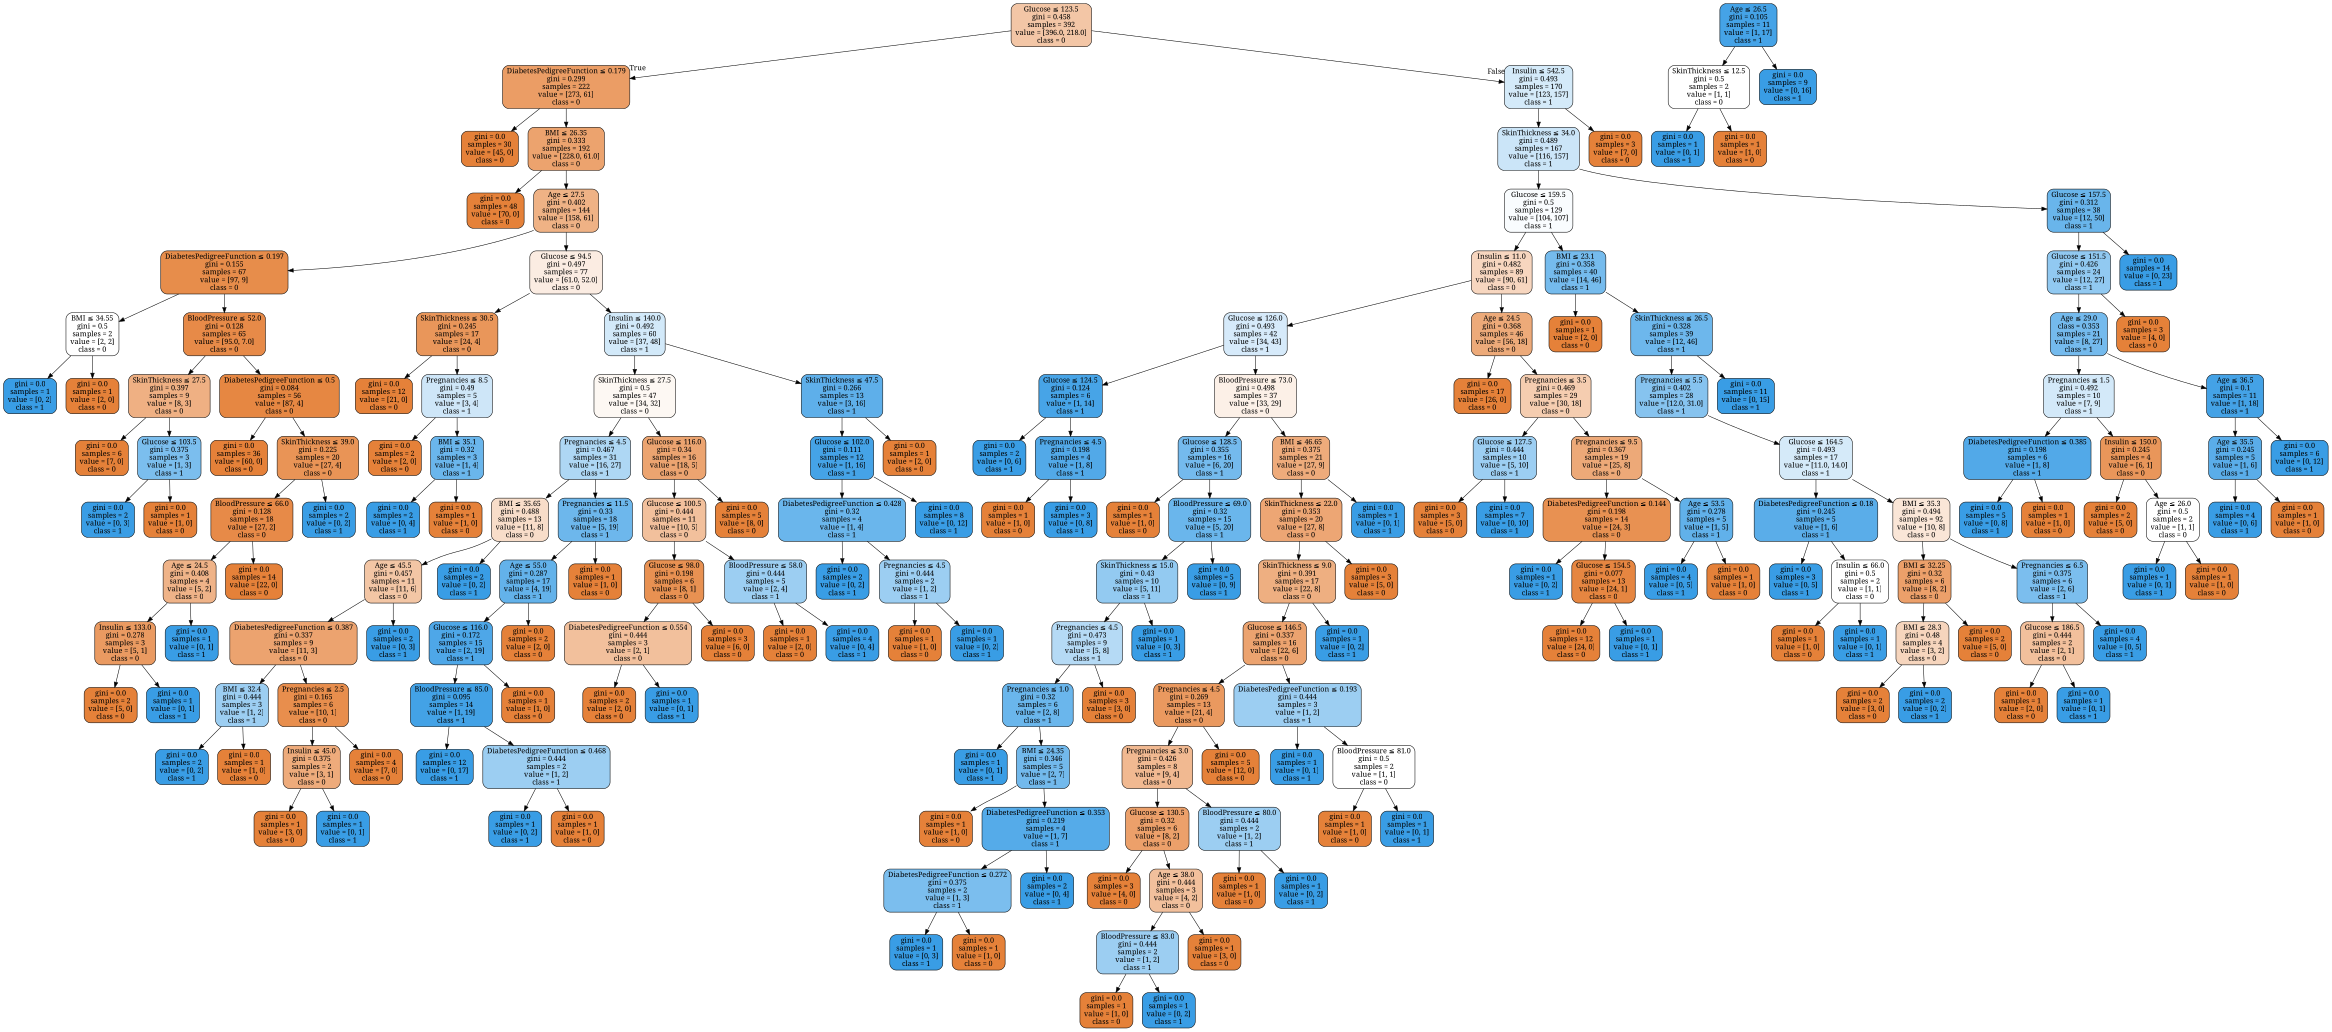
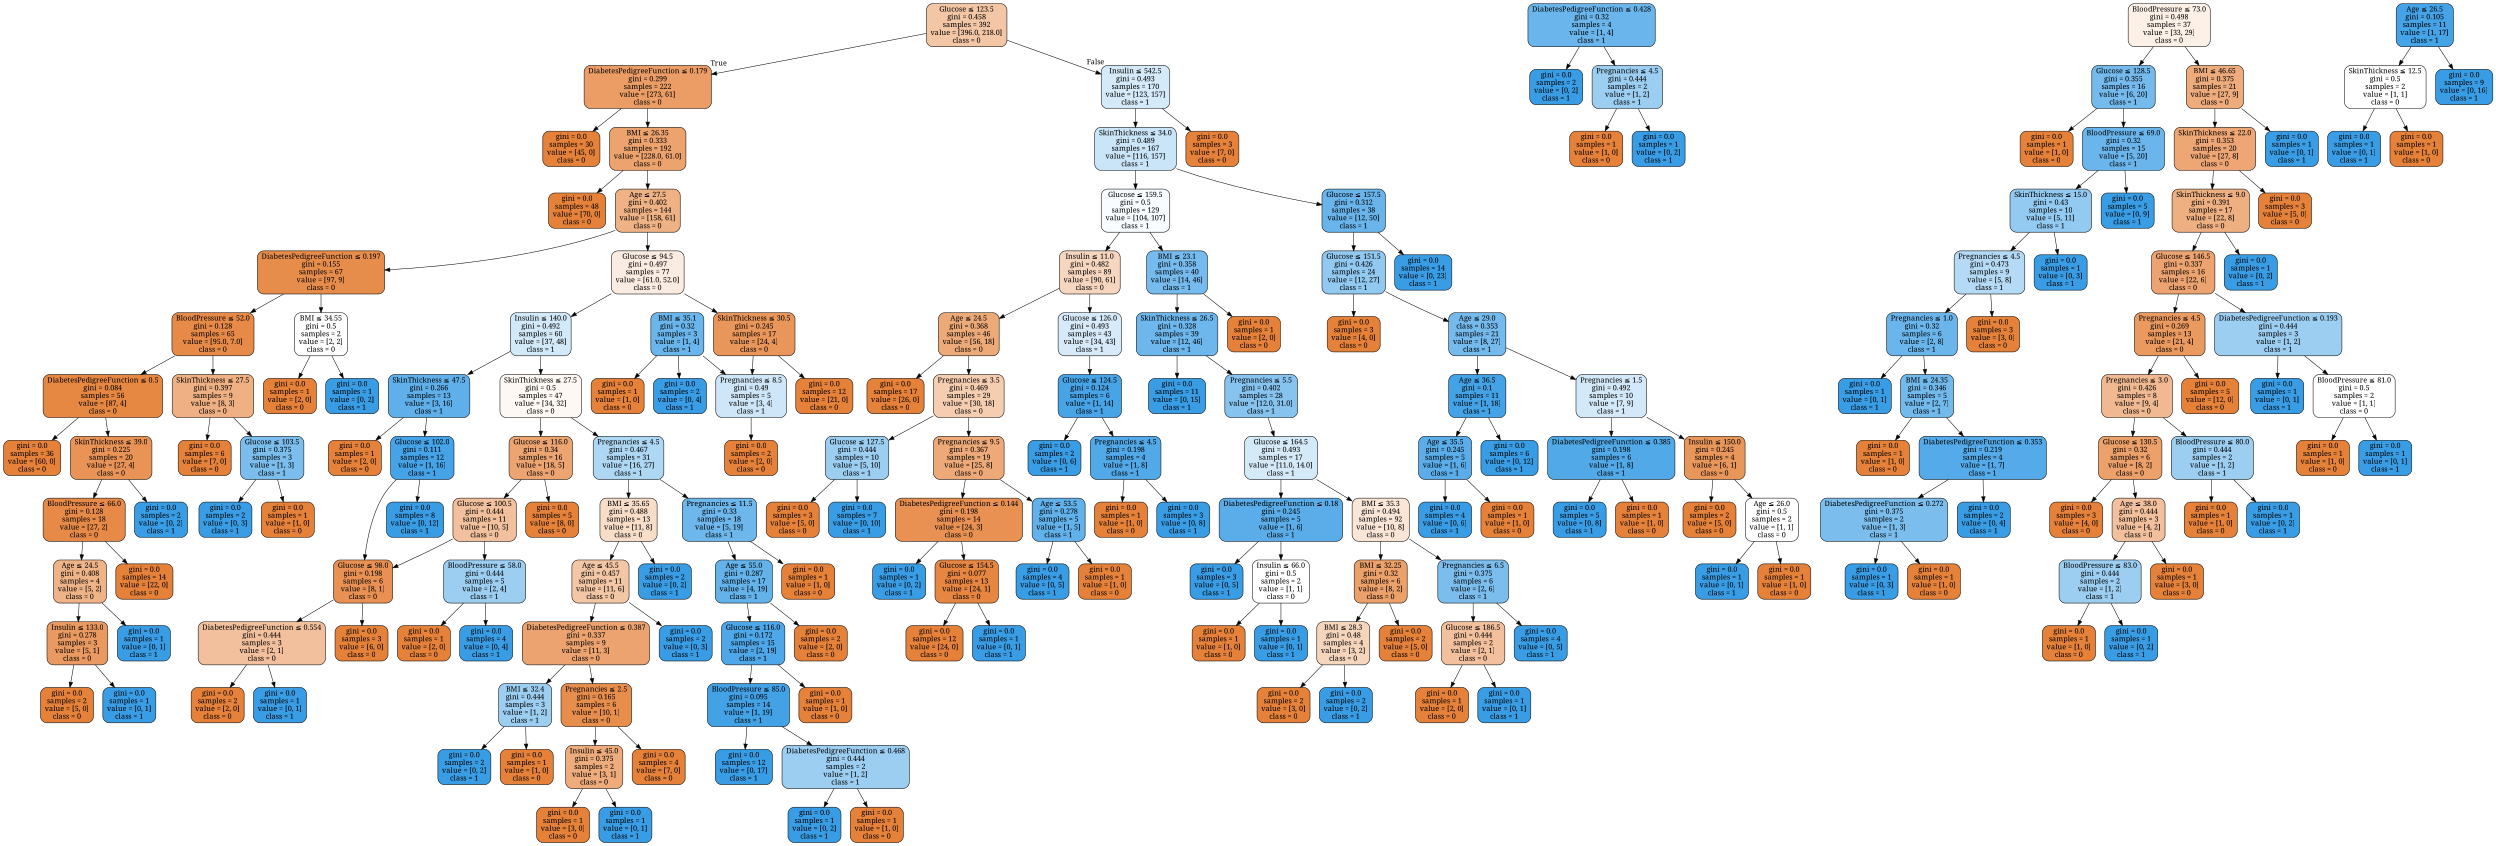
(1255, 334) -> (1090, 334)
(1255, 363) -> none
(457, 424) -> (712, 363)
(842, 486) -> (375, 514)
